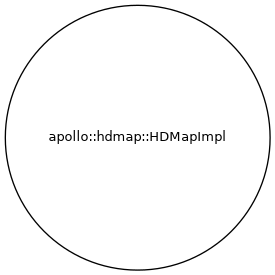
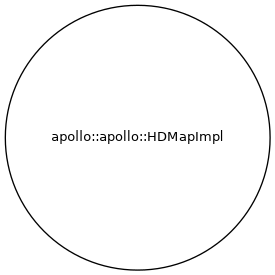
(138, 138) -> (138, 138)
